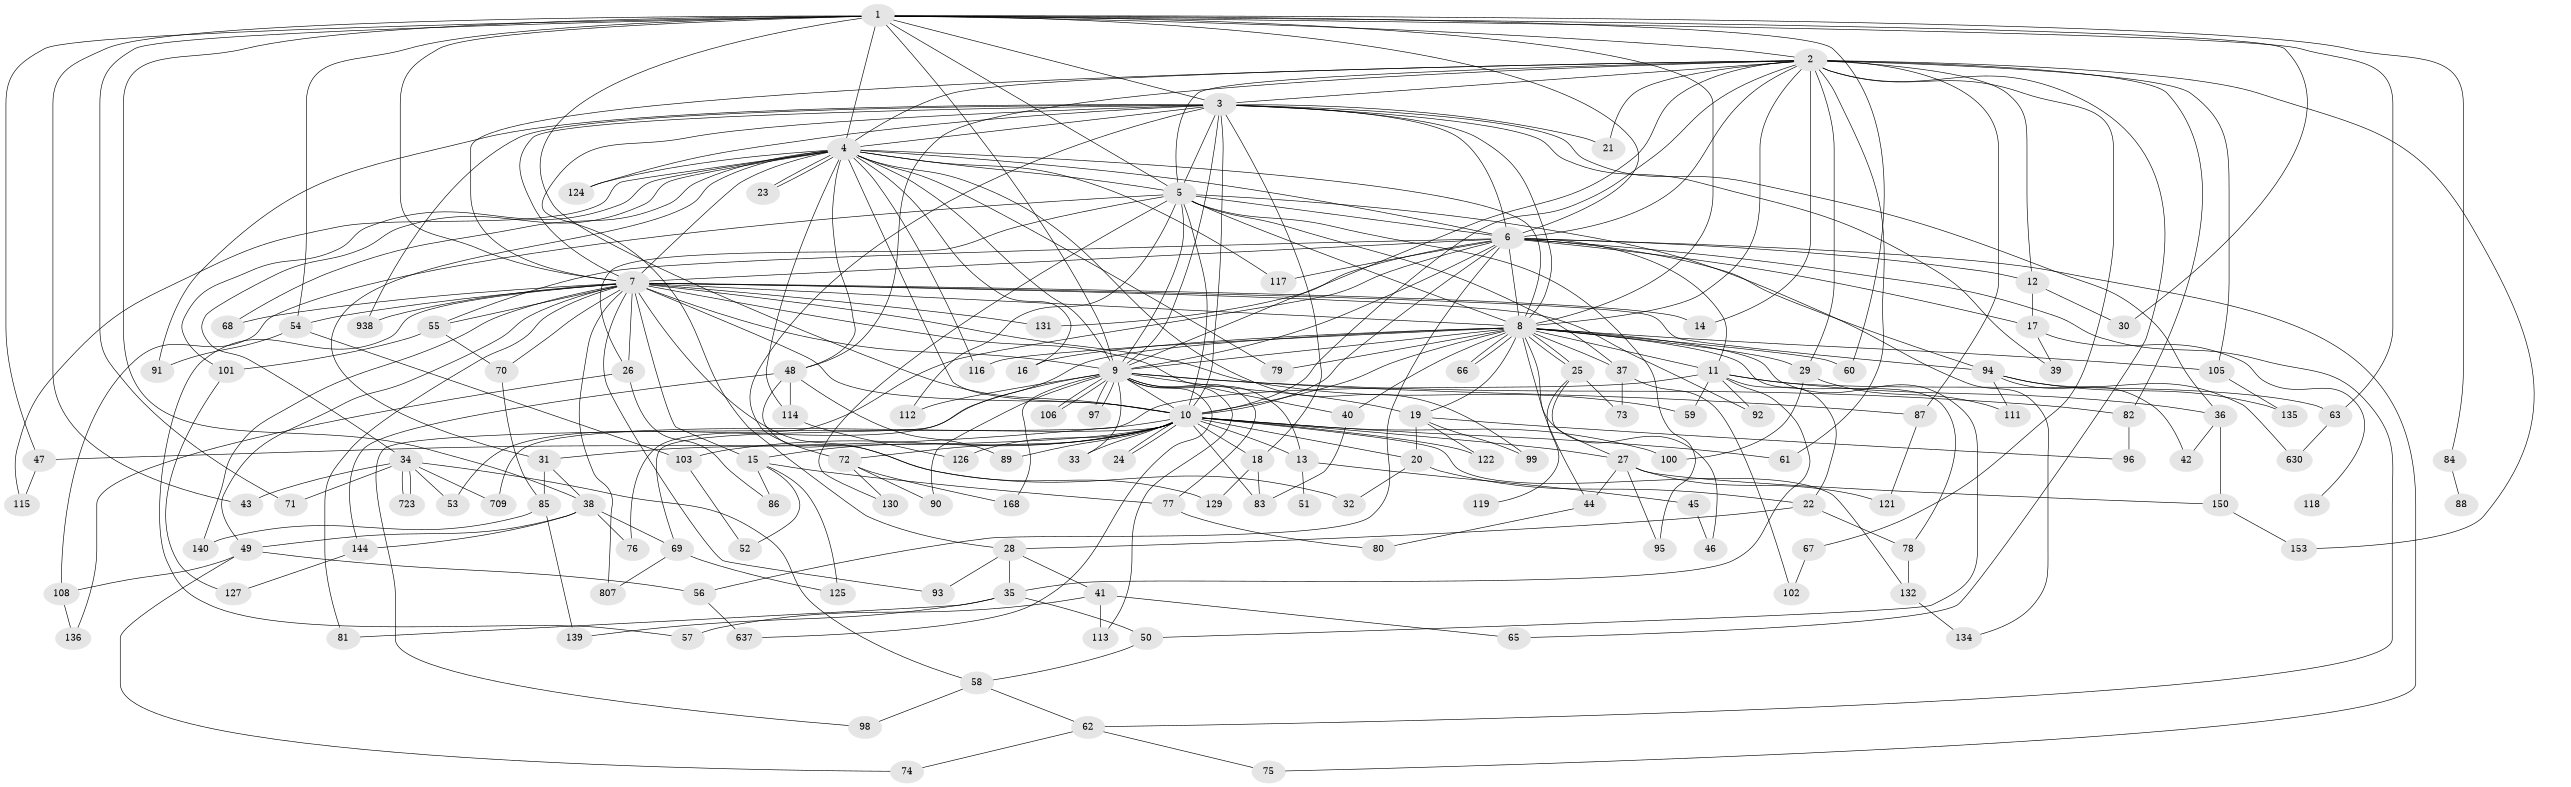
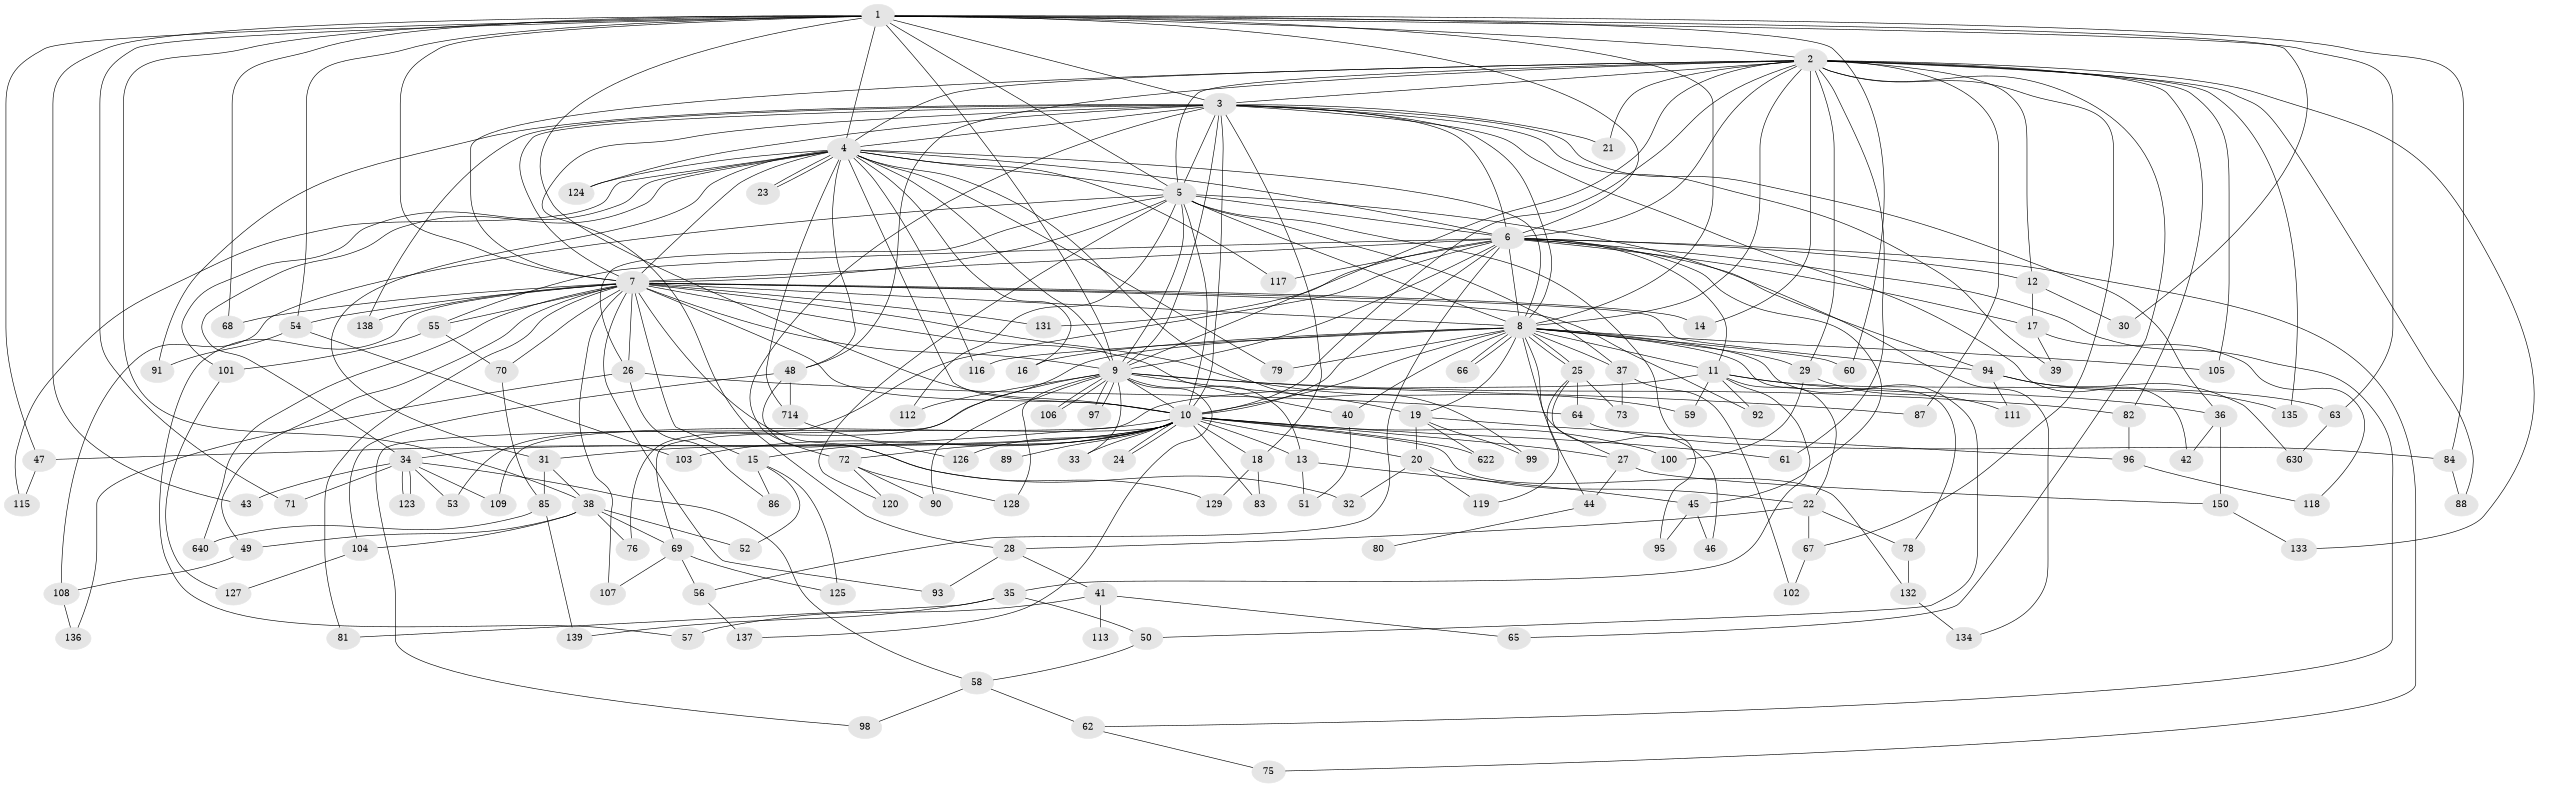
none -> (2264, 111)
(532, 226) -> (384, 36)
none -> (938, 262)
none -> (1821, 322)
(365, 327) -> (365, 327)
(1327, 348) -> none
(2248, 391) -> (2205, 92)
(2135, 396) -> (1735, 242)
(790, 416) -> (790, 416)
none -> (1578, 416)
(878, 424) -> none
none -> (798, 446)
(1486, 460) -> (1486, 460)
(1184, 464) -> none
(1321, 474) -> (1345, 470)
none -> (1449, 483)
none -> (2215, 484)
(407, 505) -> (407, 505)
(499, 505) -> (499, 505)
(715, 505) -> (664, 526)
(890, 505) -> (890, 505)
(1012, 505) -> (1012, 505)
(1168, 505) -> none
(1642, 505) -> (1677, 527)
(1887, 505) -> none
none -> (1809, 527)
(201, 549) -> (201, 549)
(360, 549) -> (360, 549)
(2299, 549) -> (2299, 549)
(473, 570) -> (688, 572)
(1010, 572) -> none
(608, 594) -> (608, 594)
(745, 638) -> (745, 638)
(907, 772) -> none
